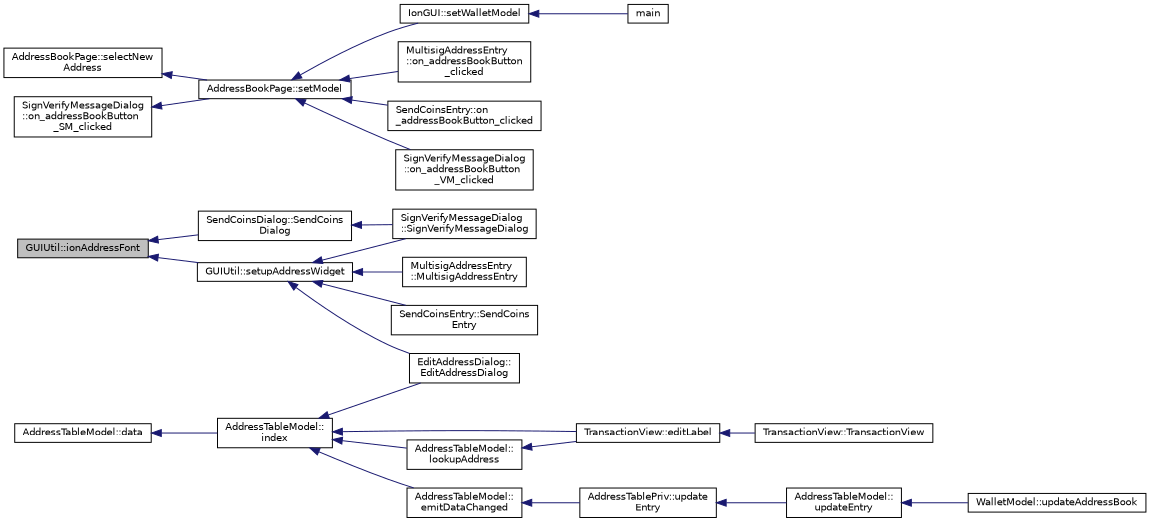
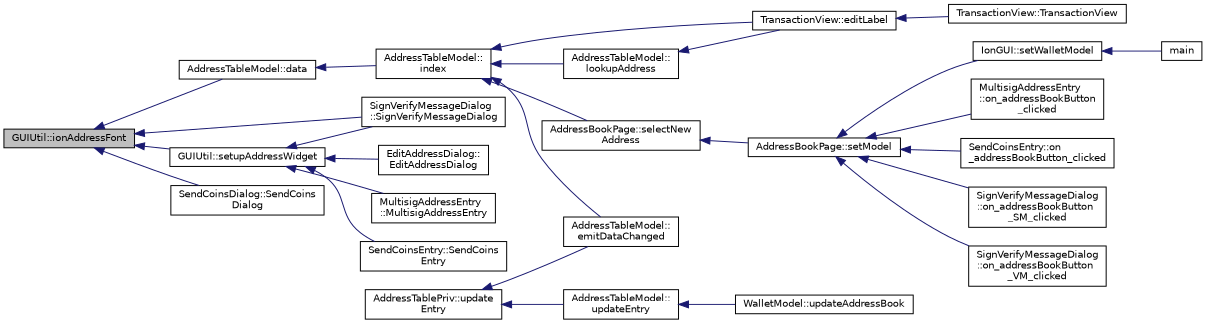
none -> (163, 102)
(185, 102) -> (918, 174)
(377, 225) -> (253, 125)
(375, 399) -> (540, 100)
(556, 503) -> (540, 267)
